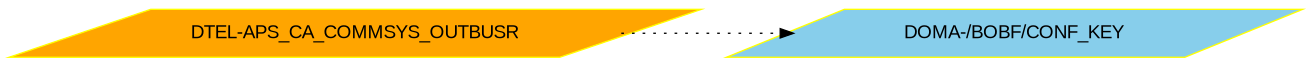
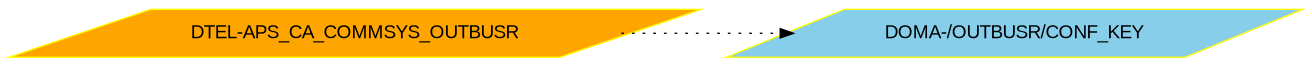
(1015, 33) -> (1015, 33)
